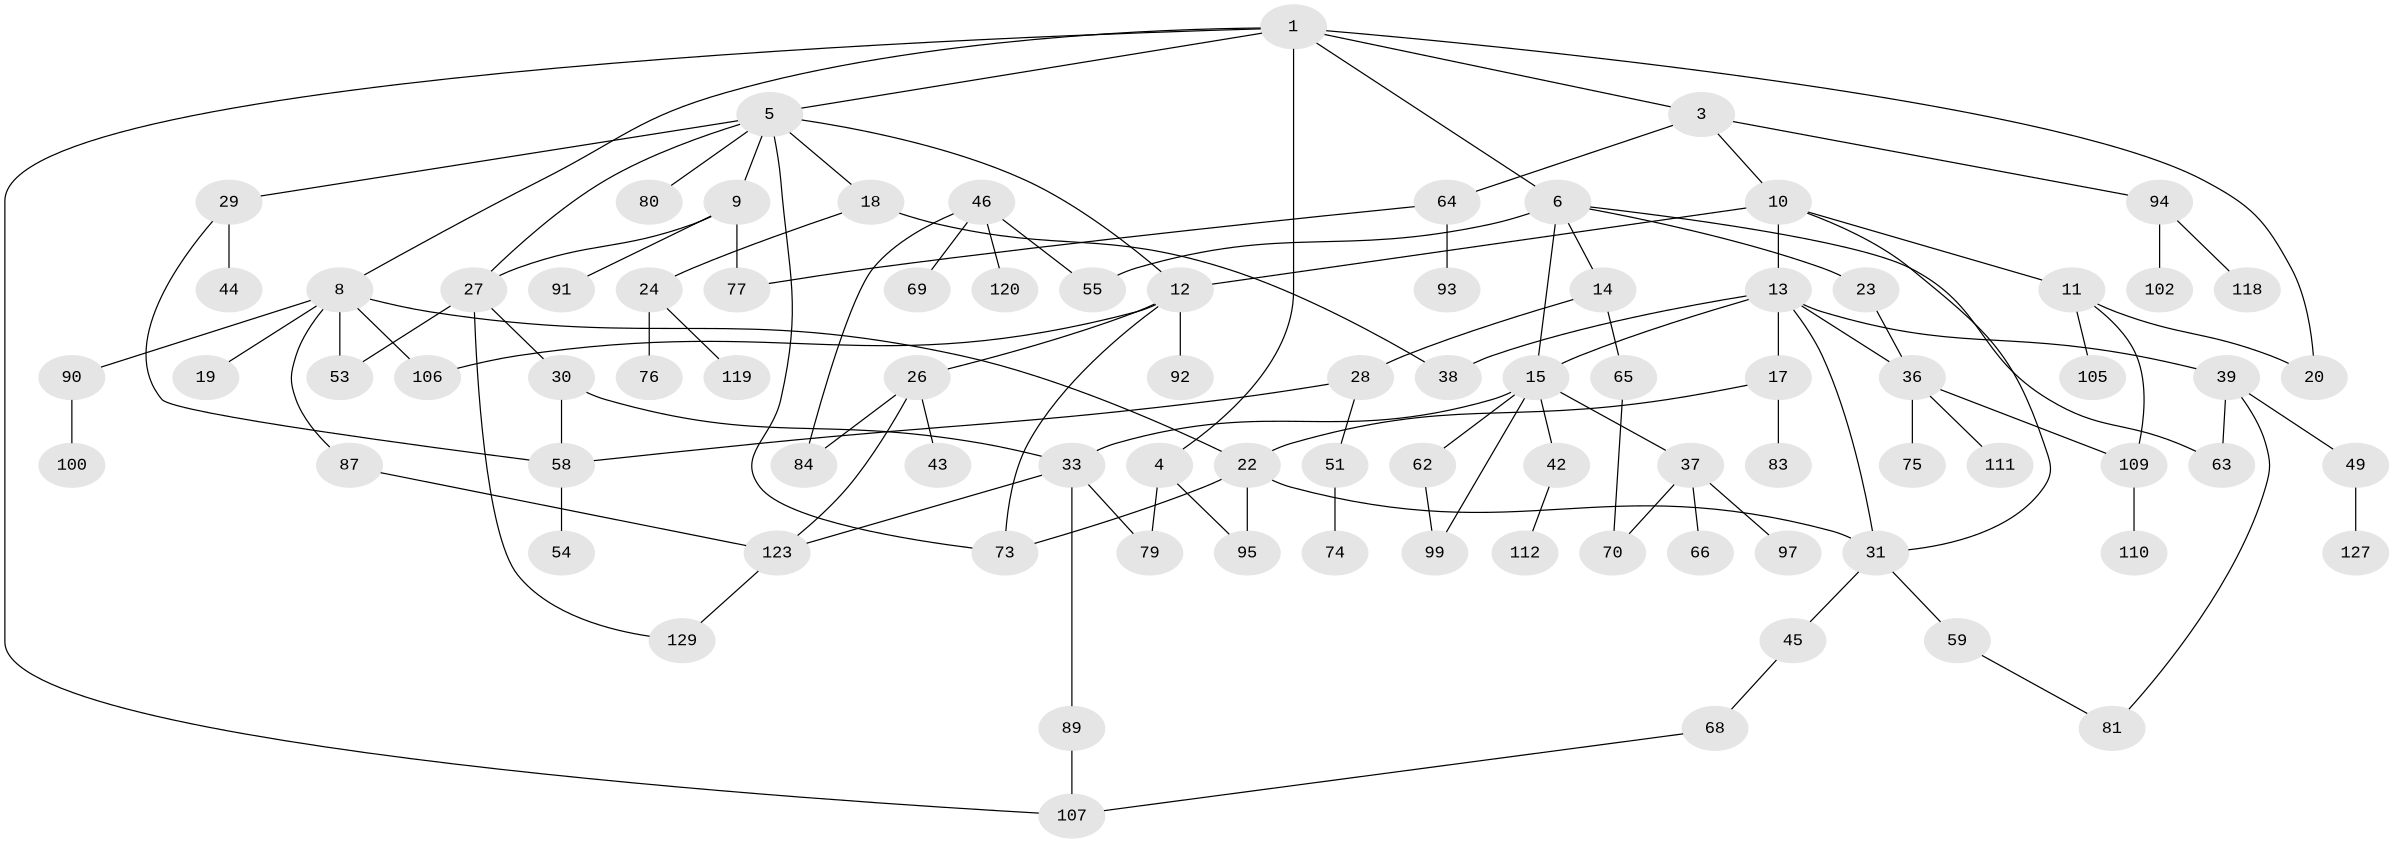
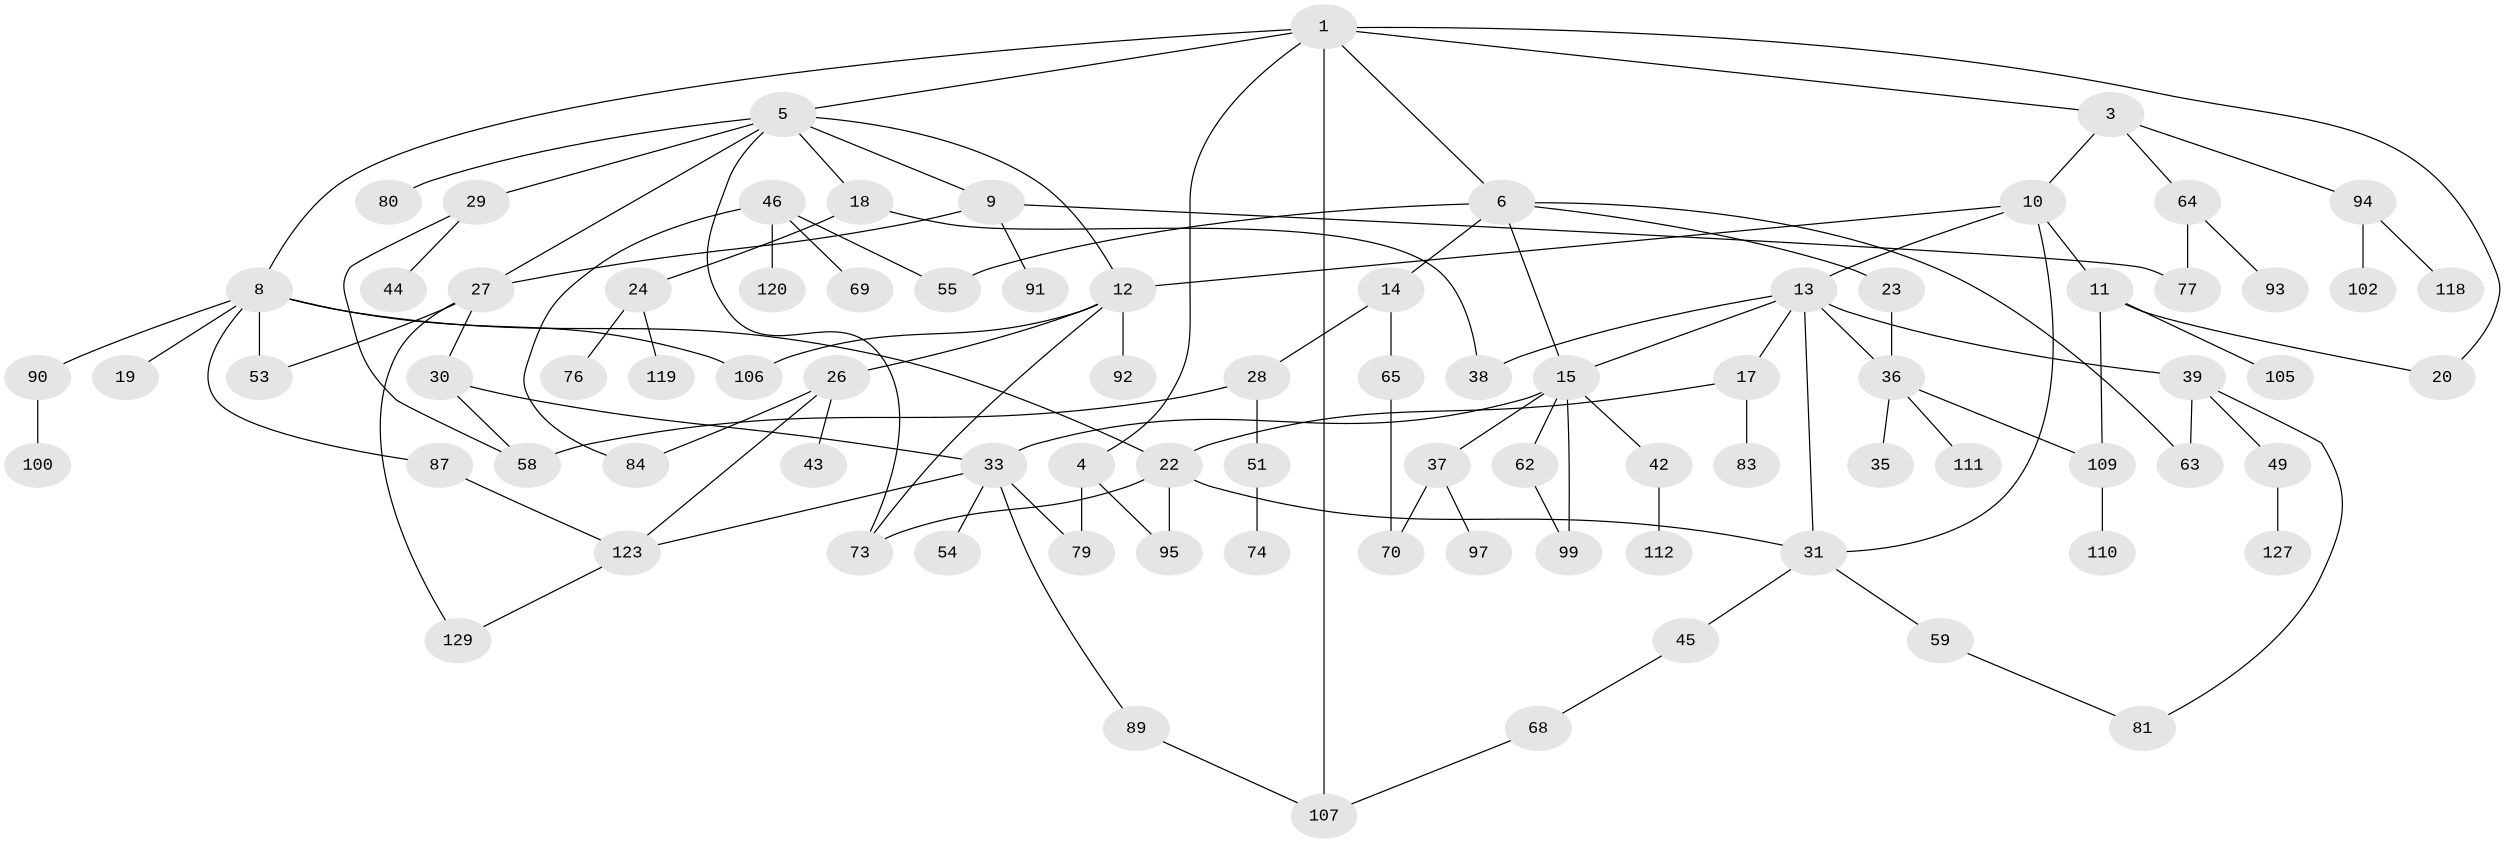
(1912, 465) -> (1881, 465)
(562, 517) -> (972, 507)
(1700, 553) -> none
